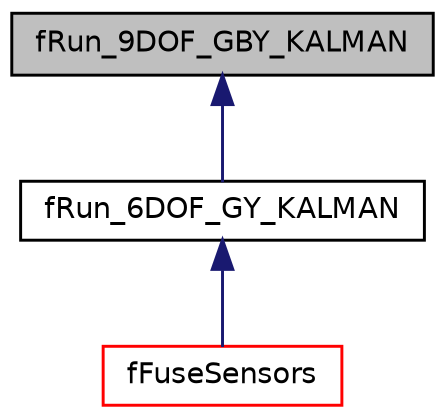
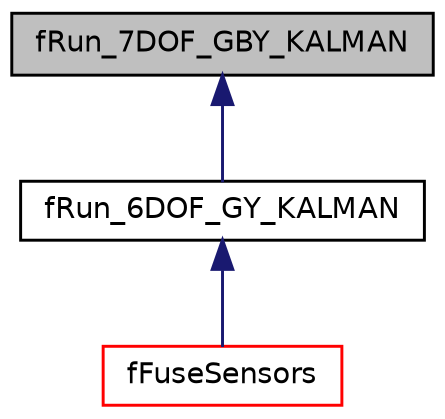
(223, 44) -> (223, 44)
